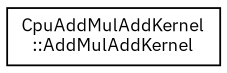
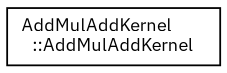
(114, 37) -> (114, 37)
